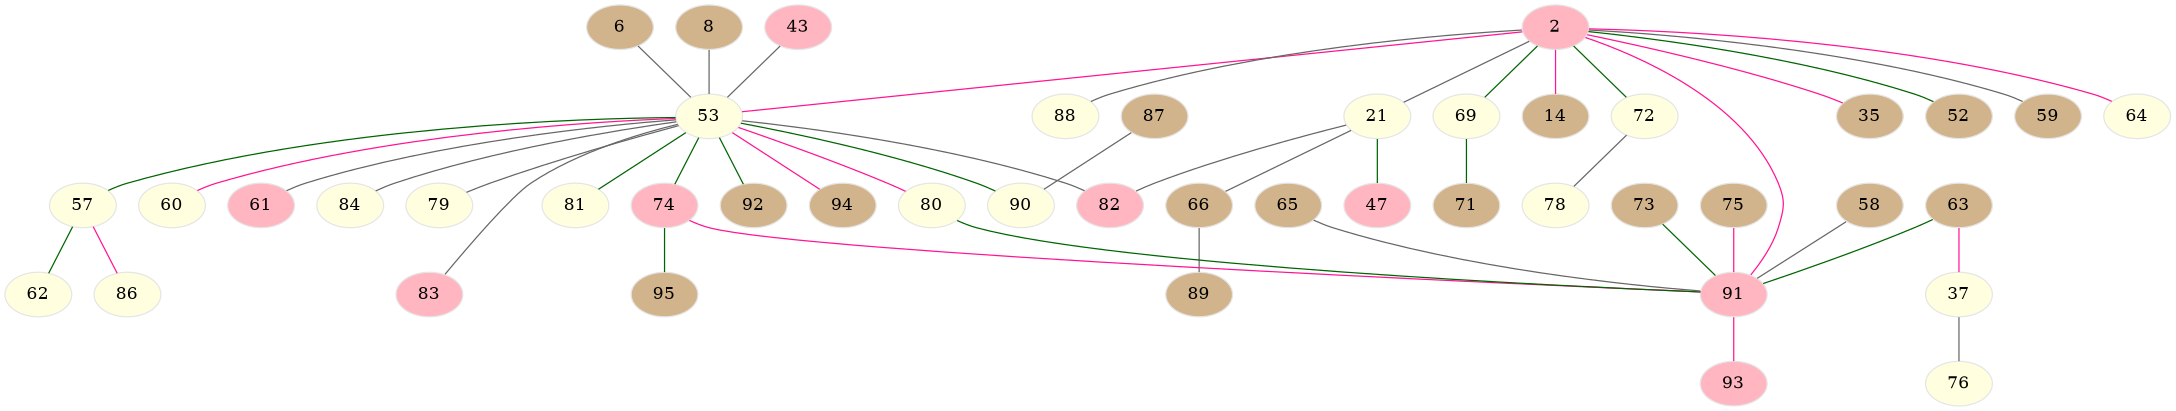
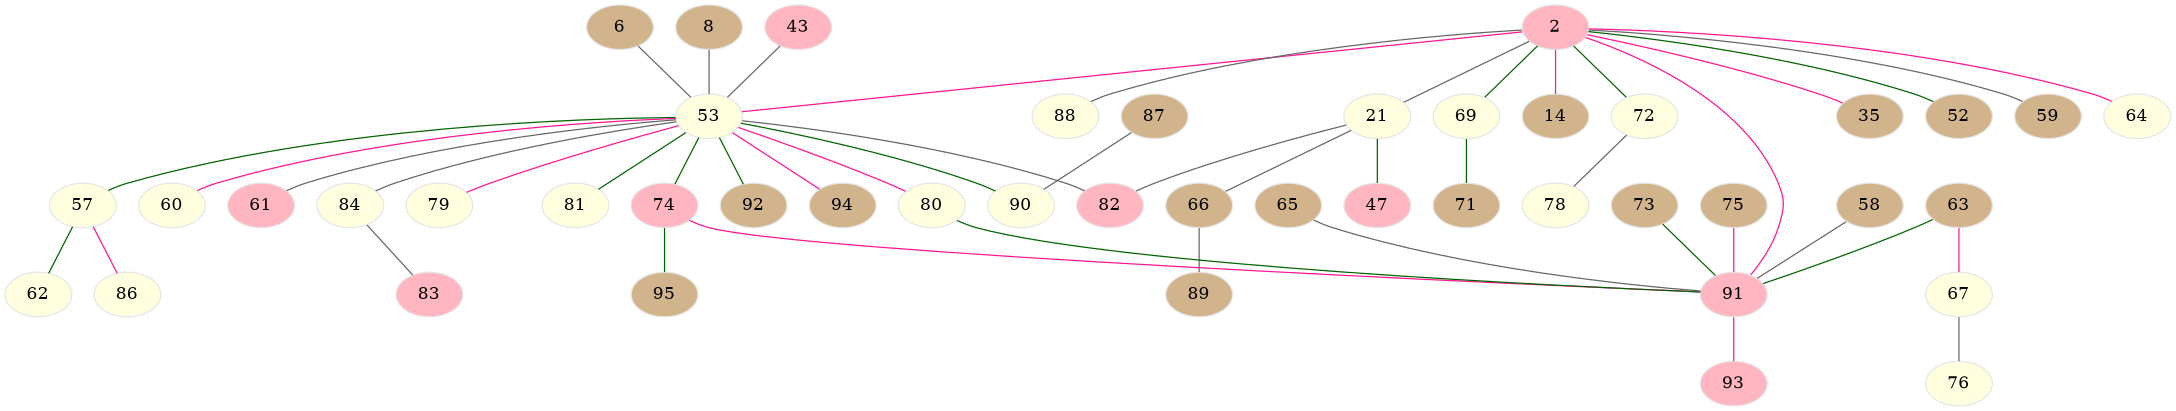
(545, 165) -> (572, 156)
(545, 174) -> (390, 250)
(1959, 295) -> (1959, 295)
